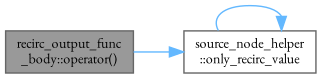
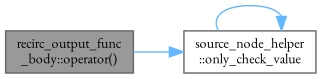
(250, 52) -> (250, 52)
